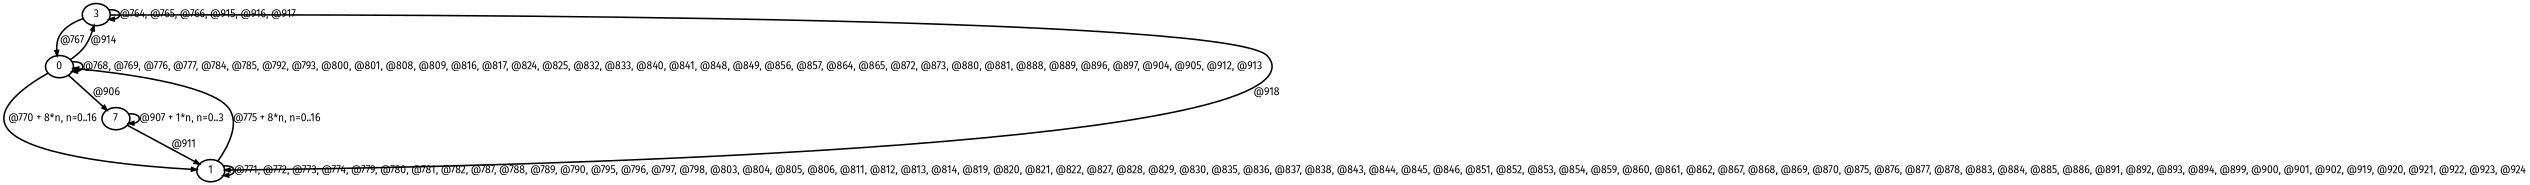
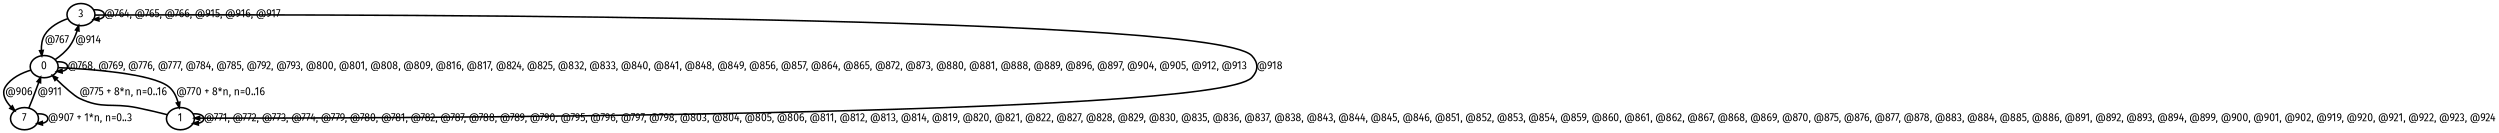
(161, 143) -> (34, 95)
